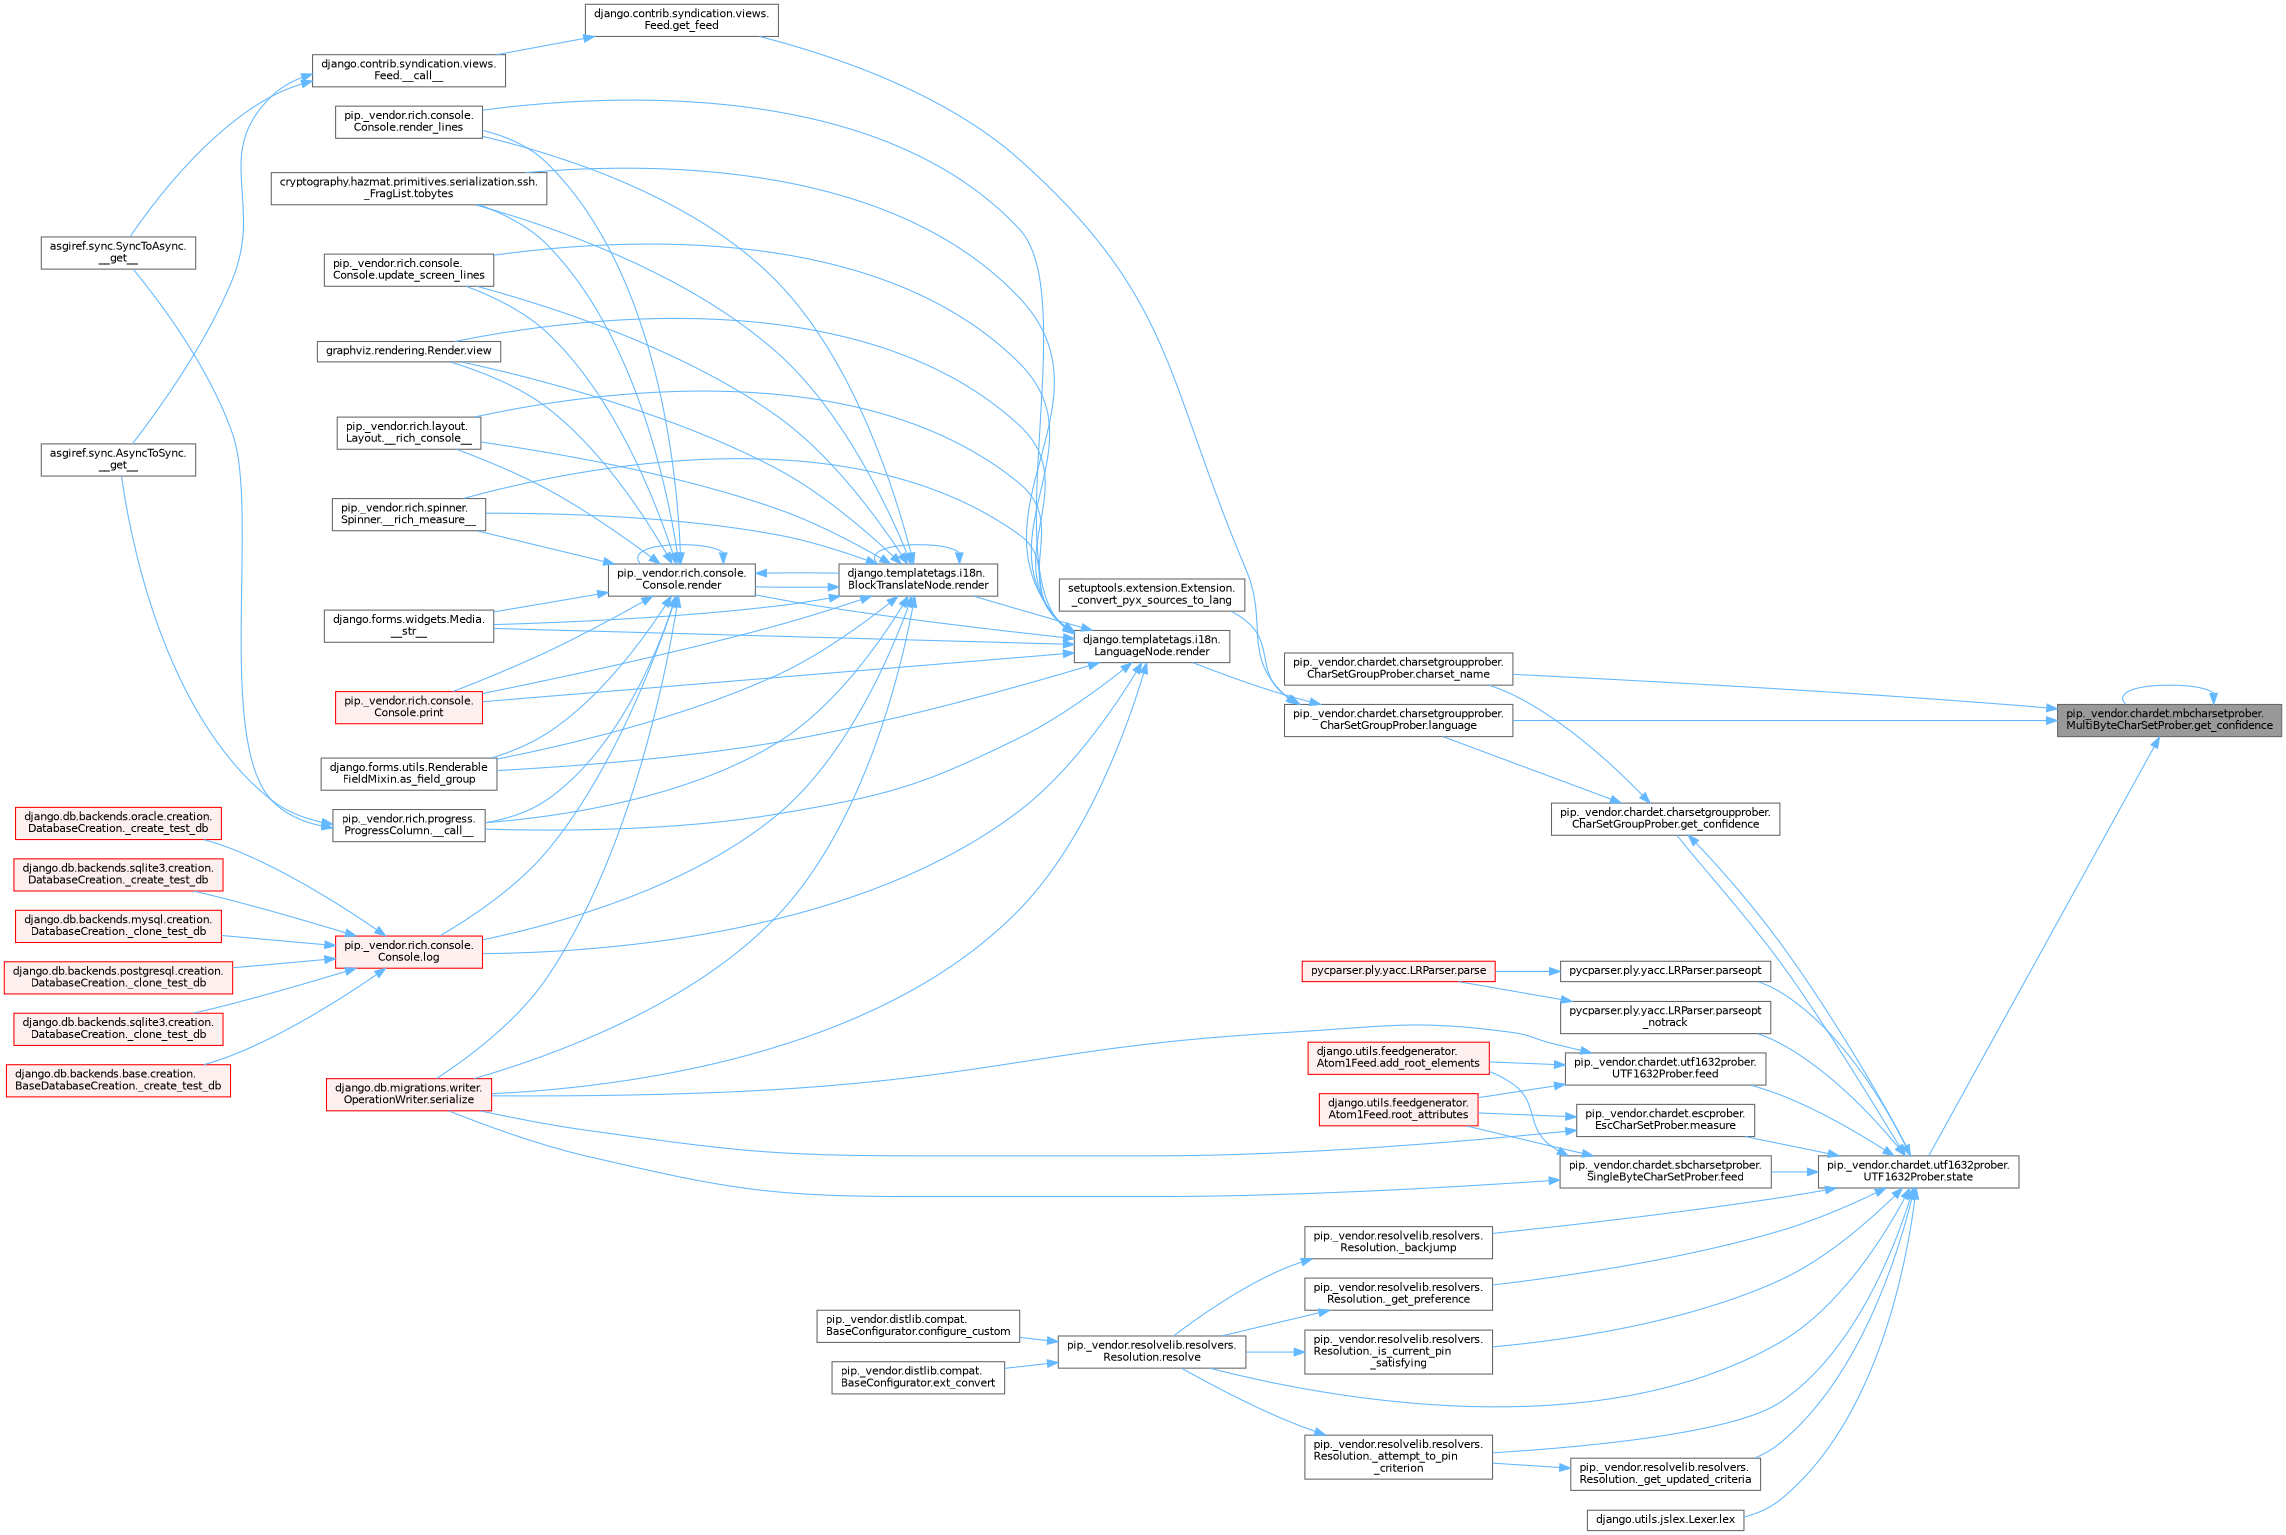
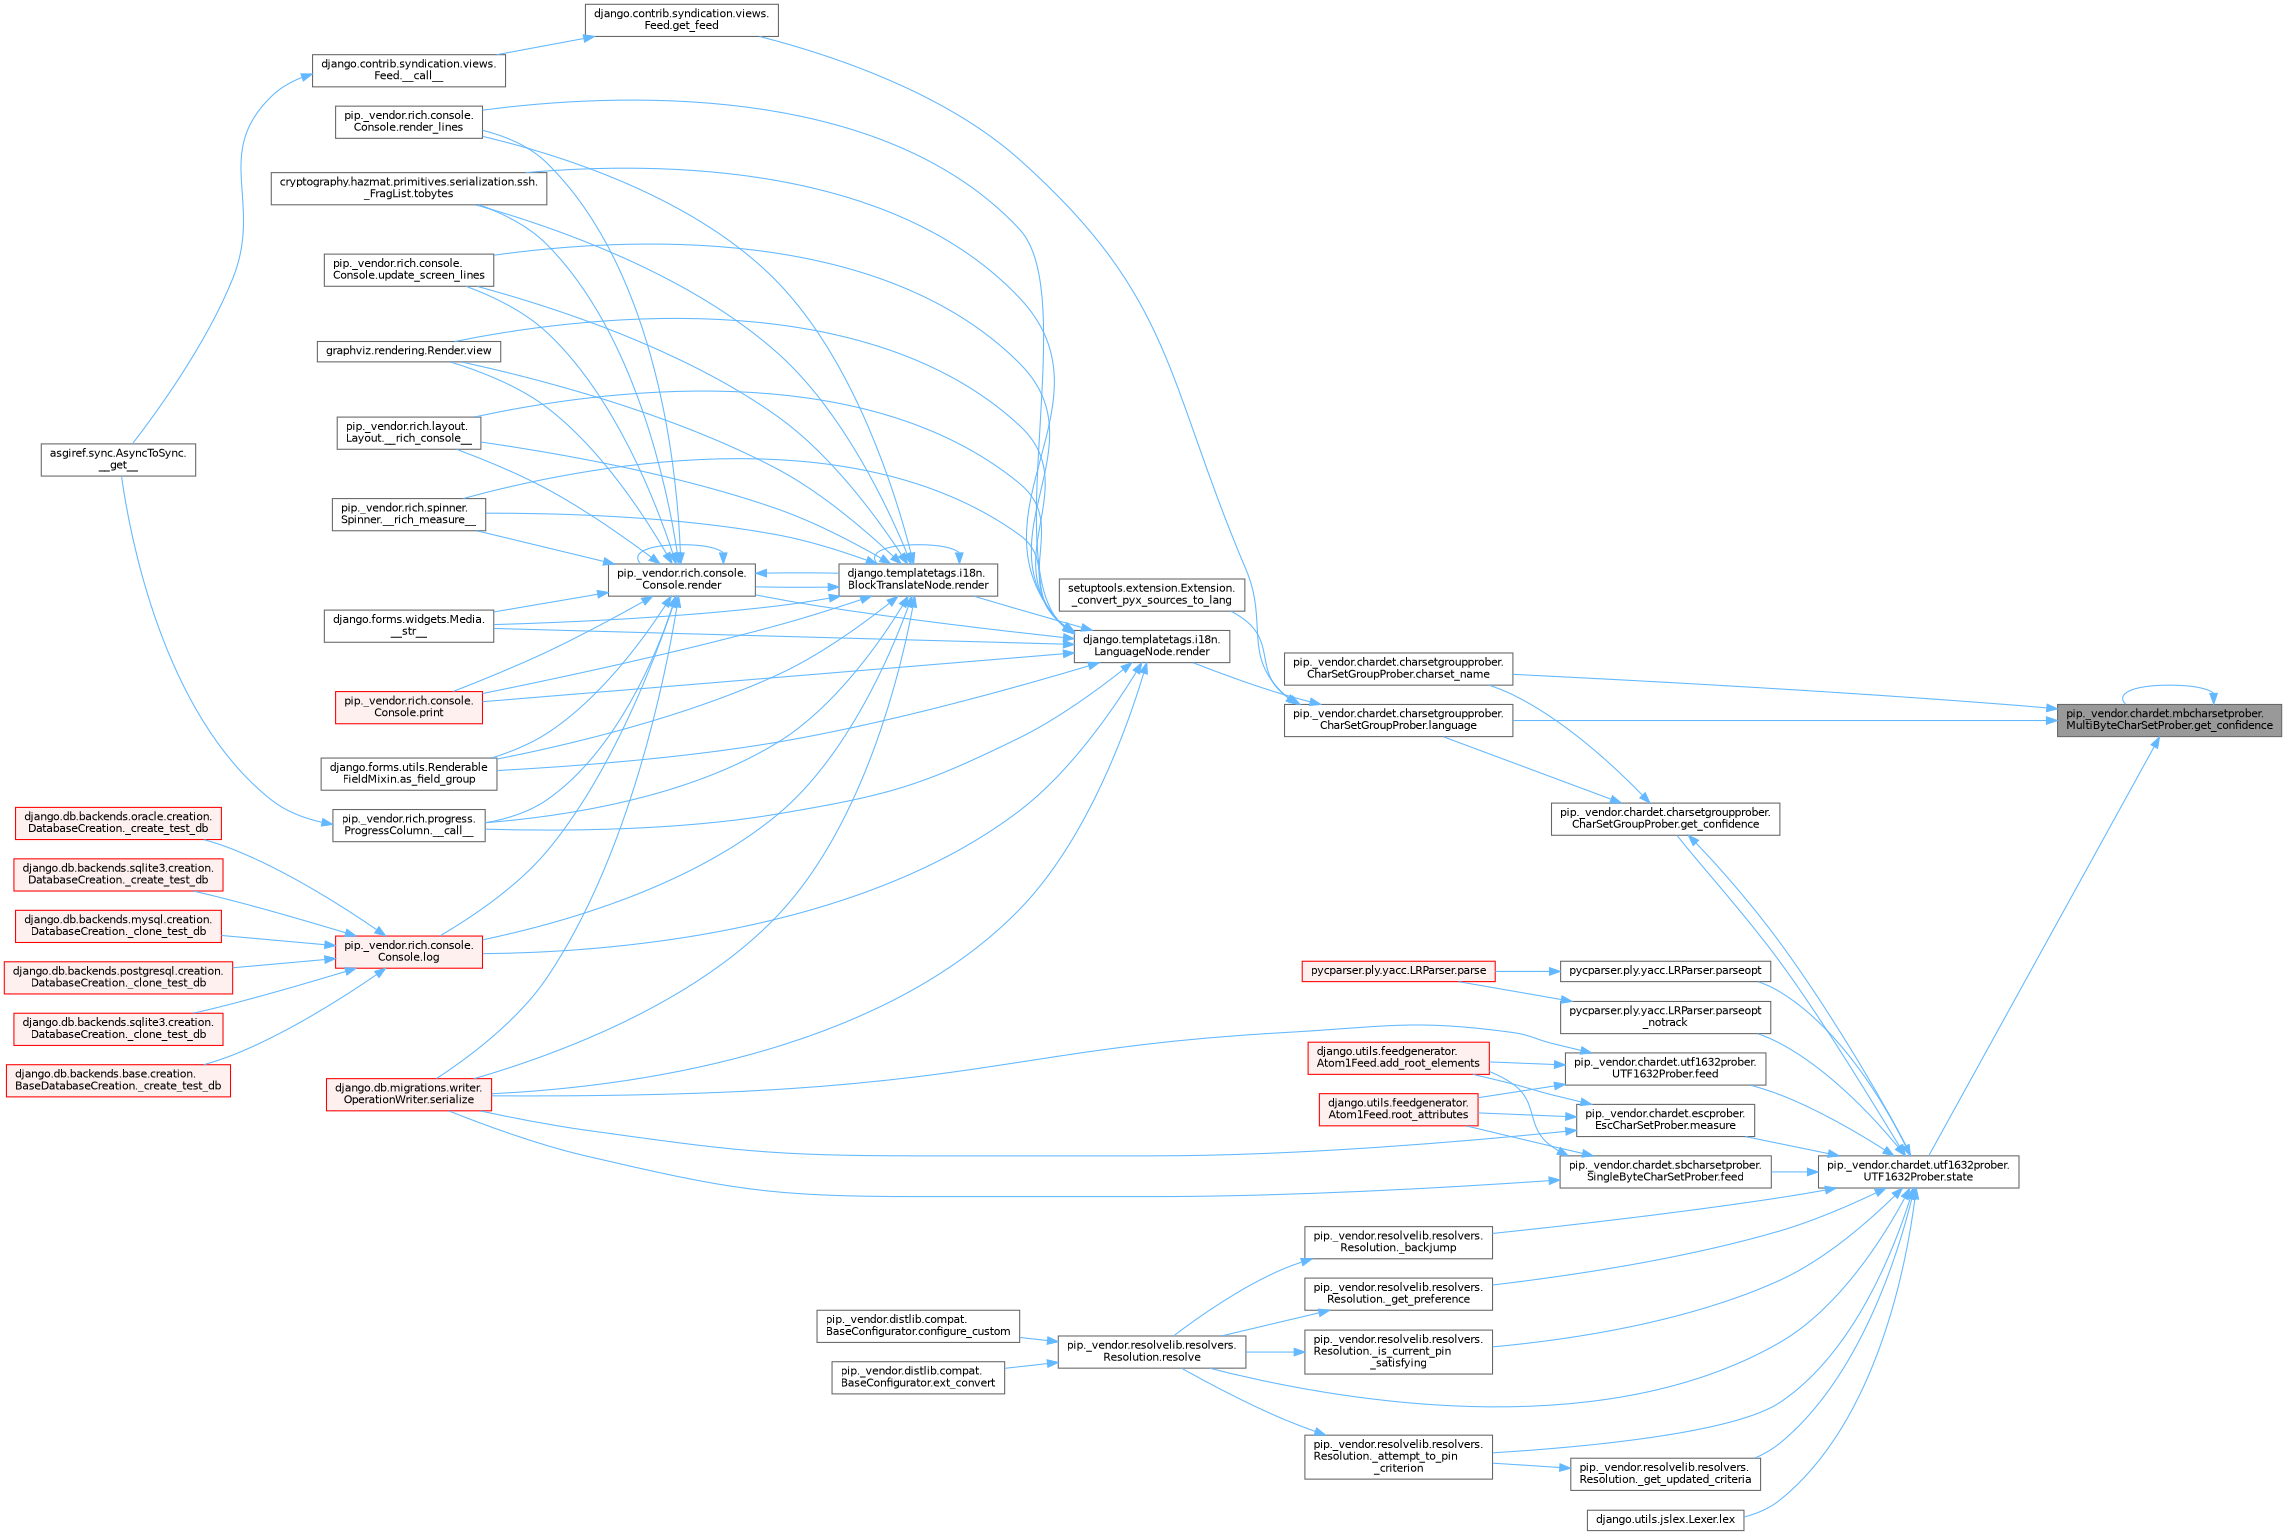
(118, 253) -> none
none -> (1548, 1094)
